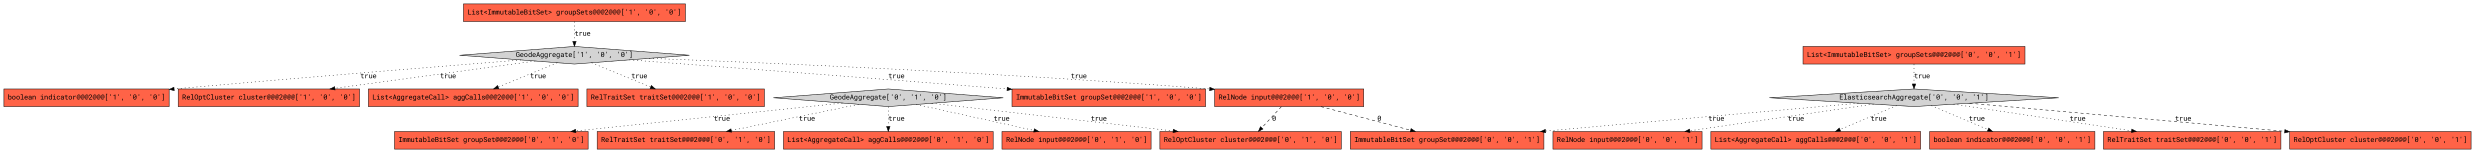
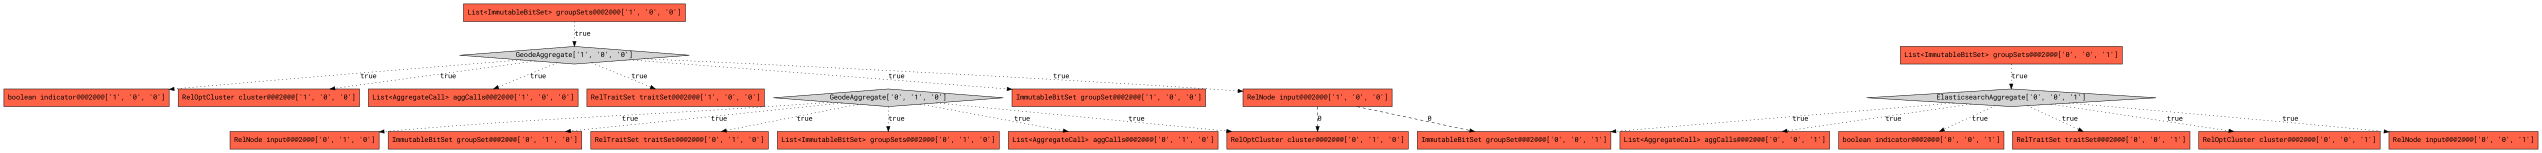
(2127, 117) -> (2140, 117)
none -> (888, 140)
